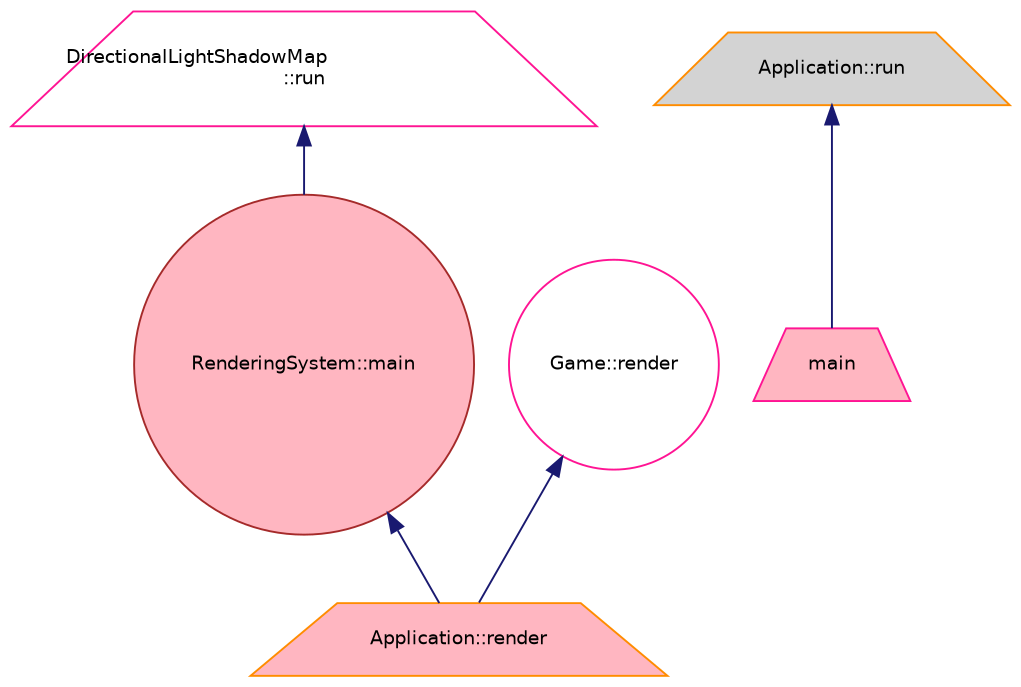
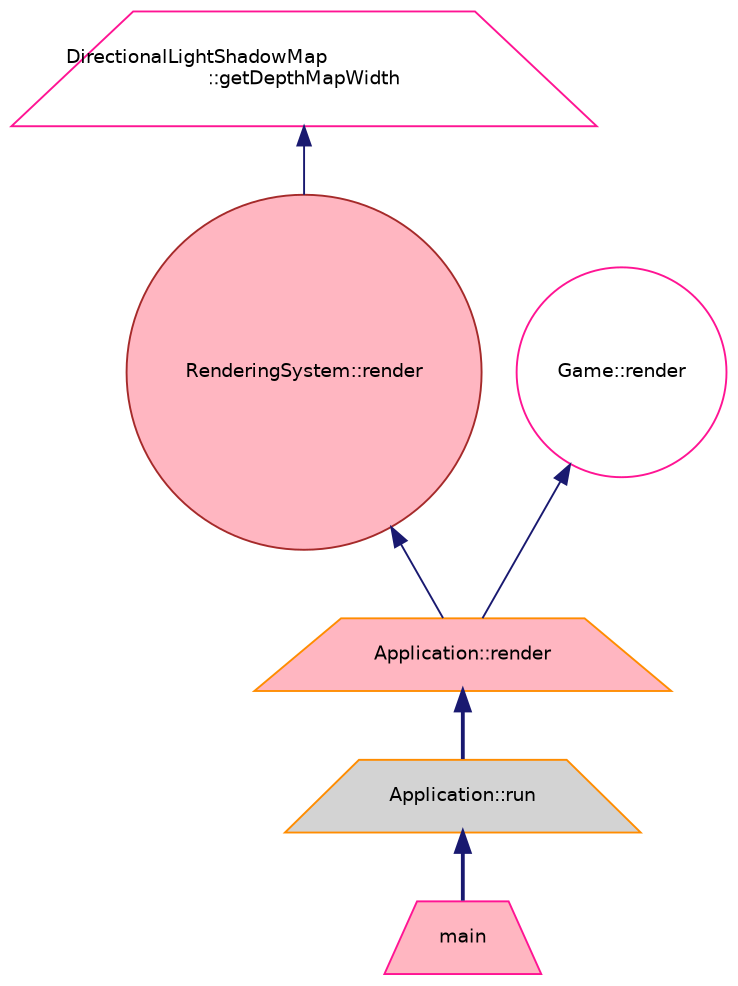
(304, 69) -> (304, 69)
(832, 227) -> (463, 877)
(304, 365) -> (304, 372)
none -> (463, 735)
